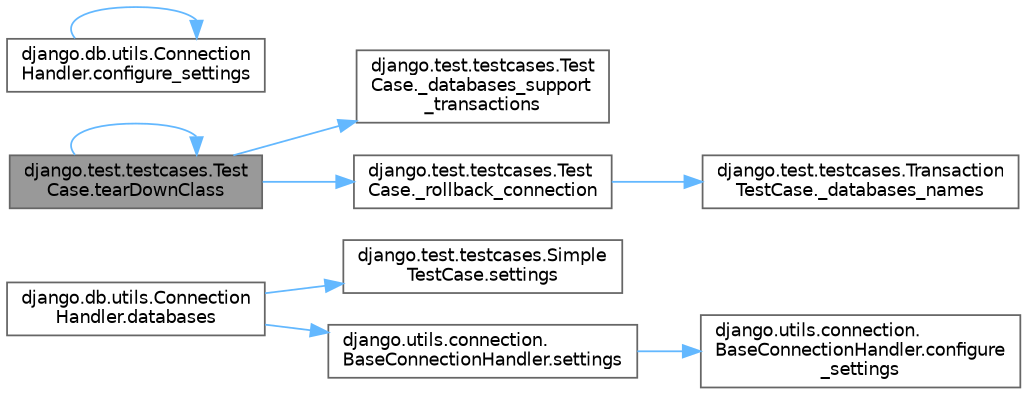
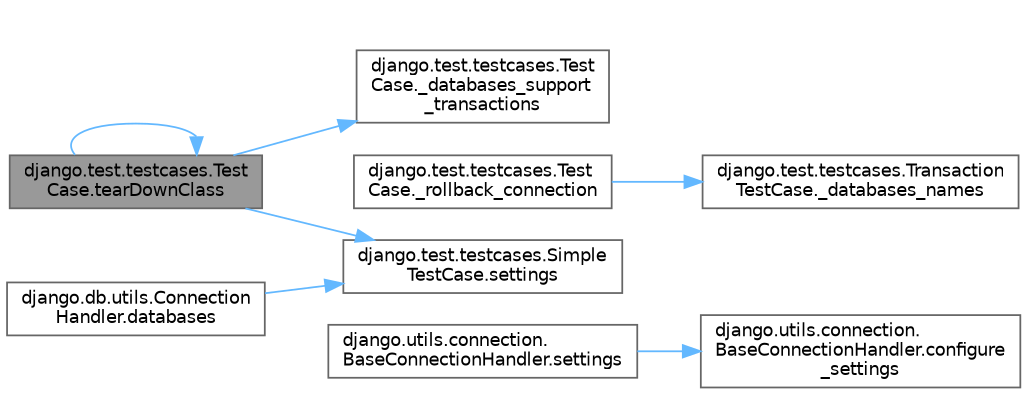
(136, 65) -> none
(299, 182) -> (301, 222)
(288, 327) -> none
